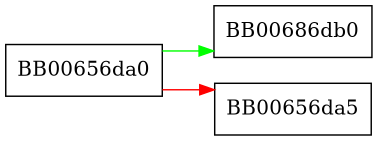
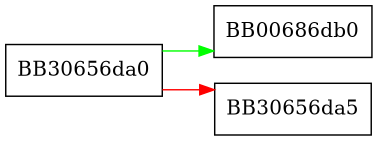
(84, 70) -> (84, 70)
(293, 109) -> (293, 109)
